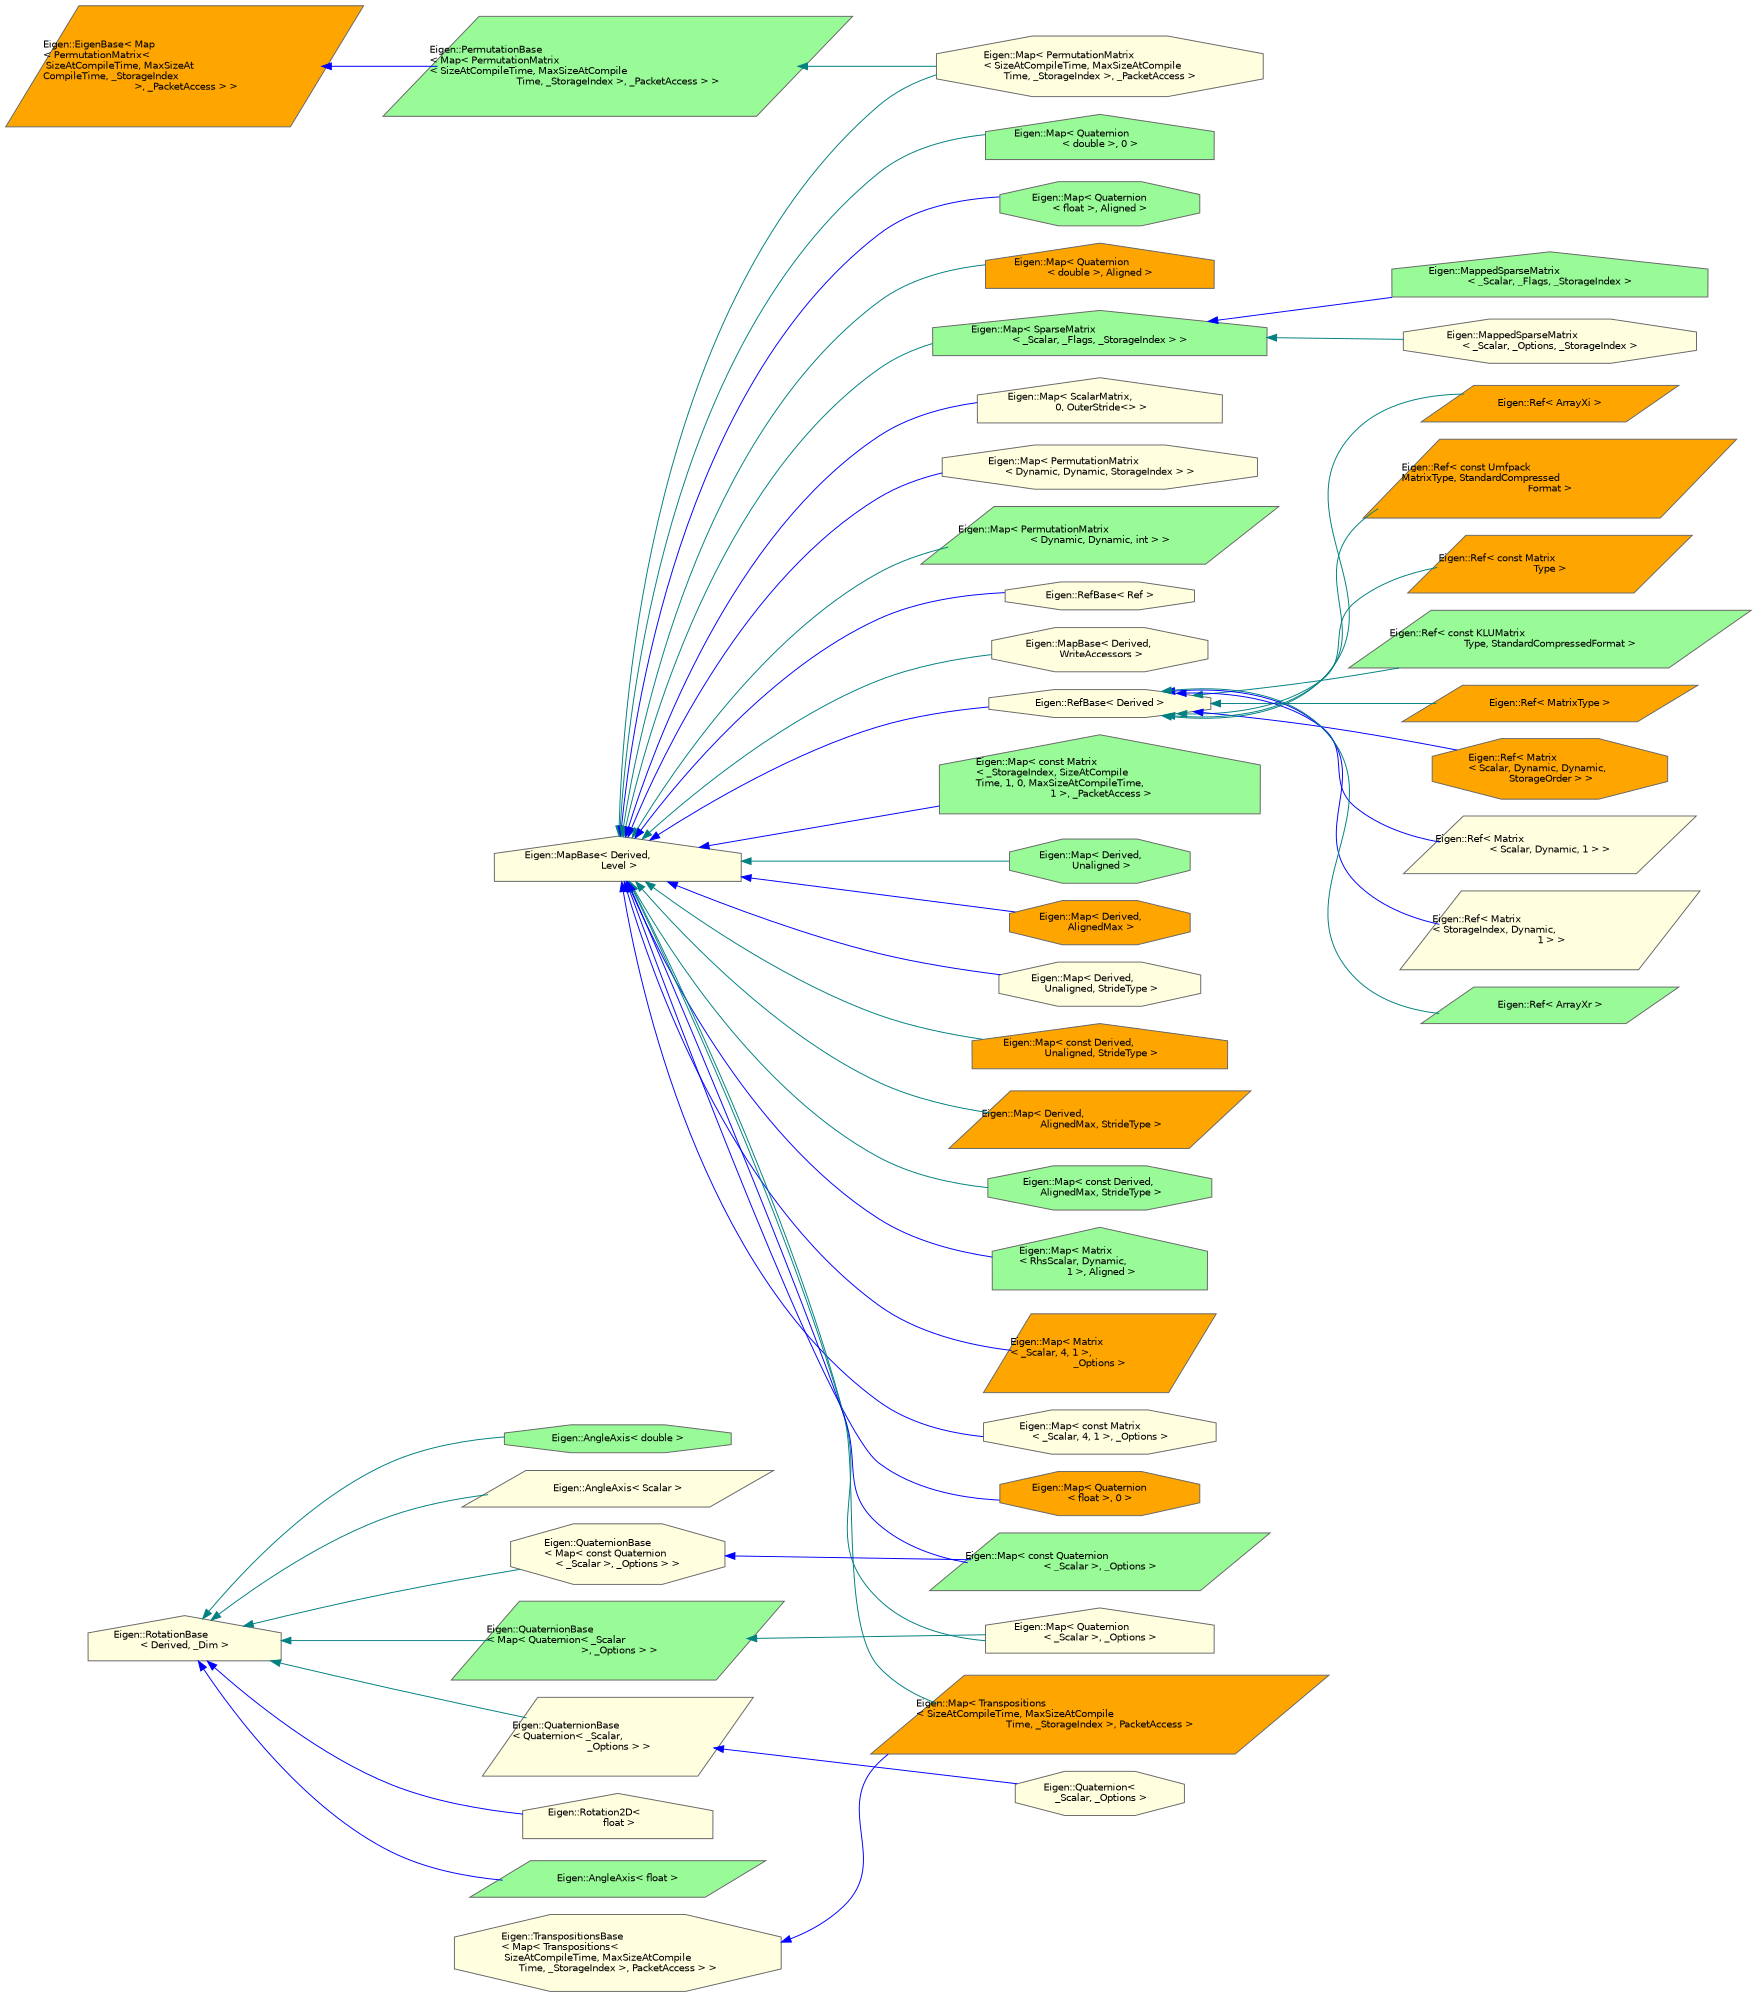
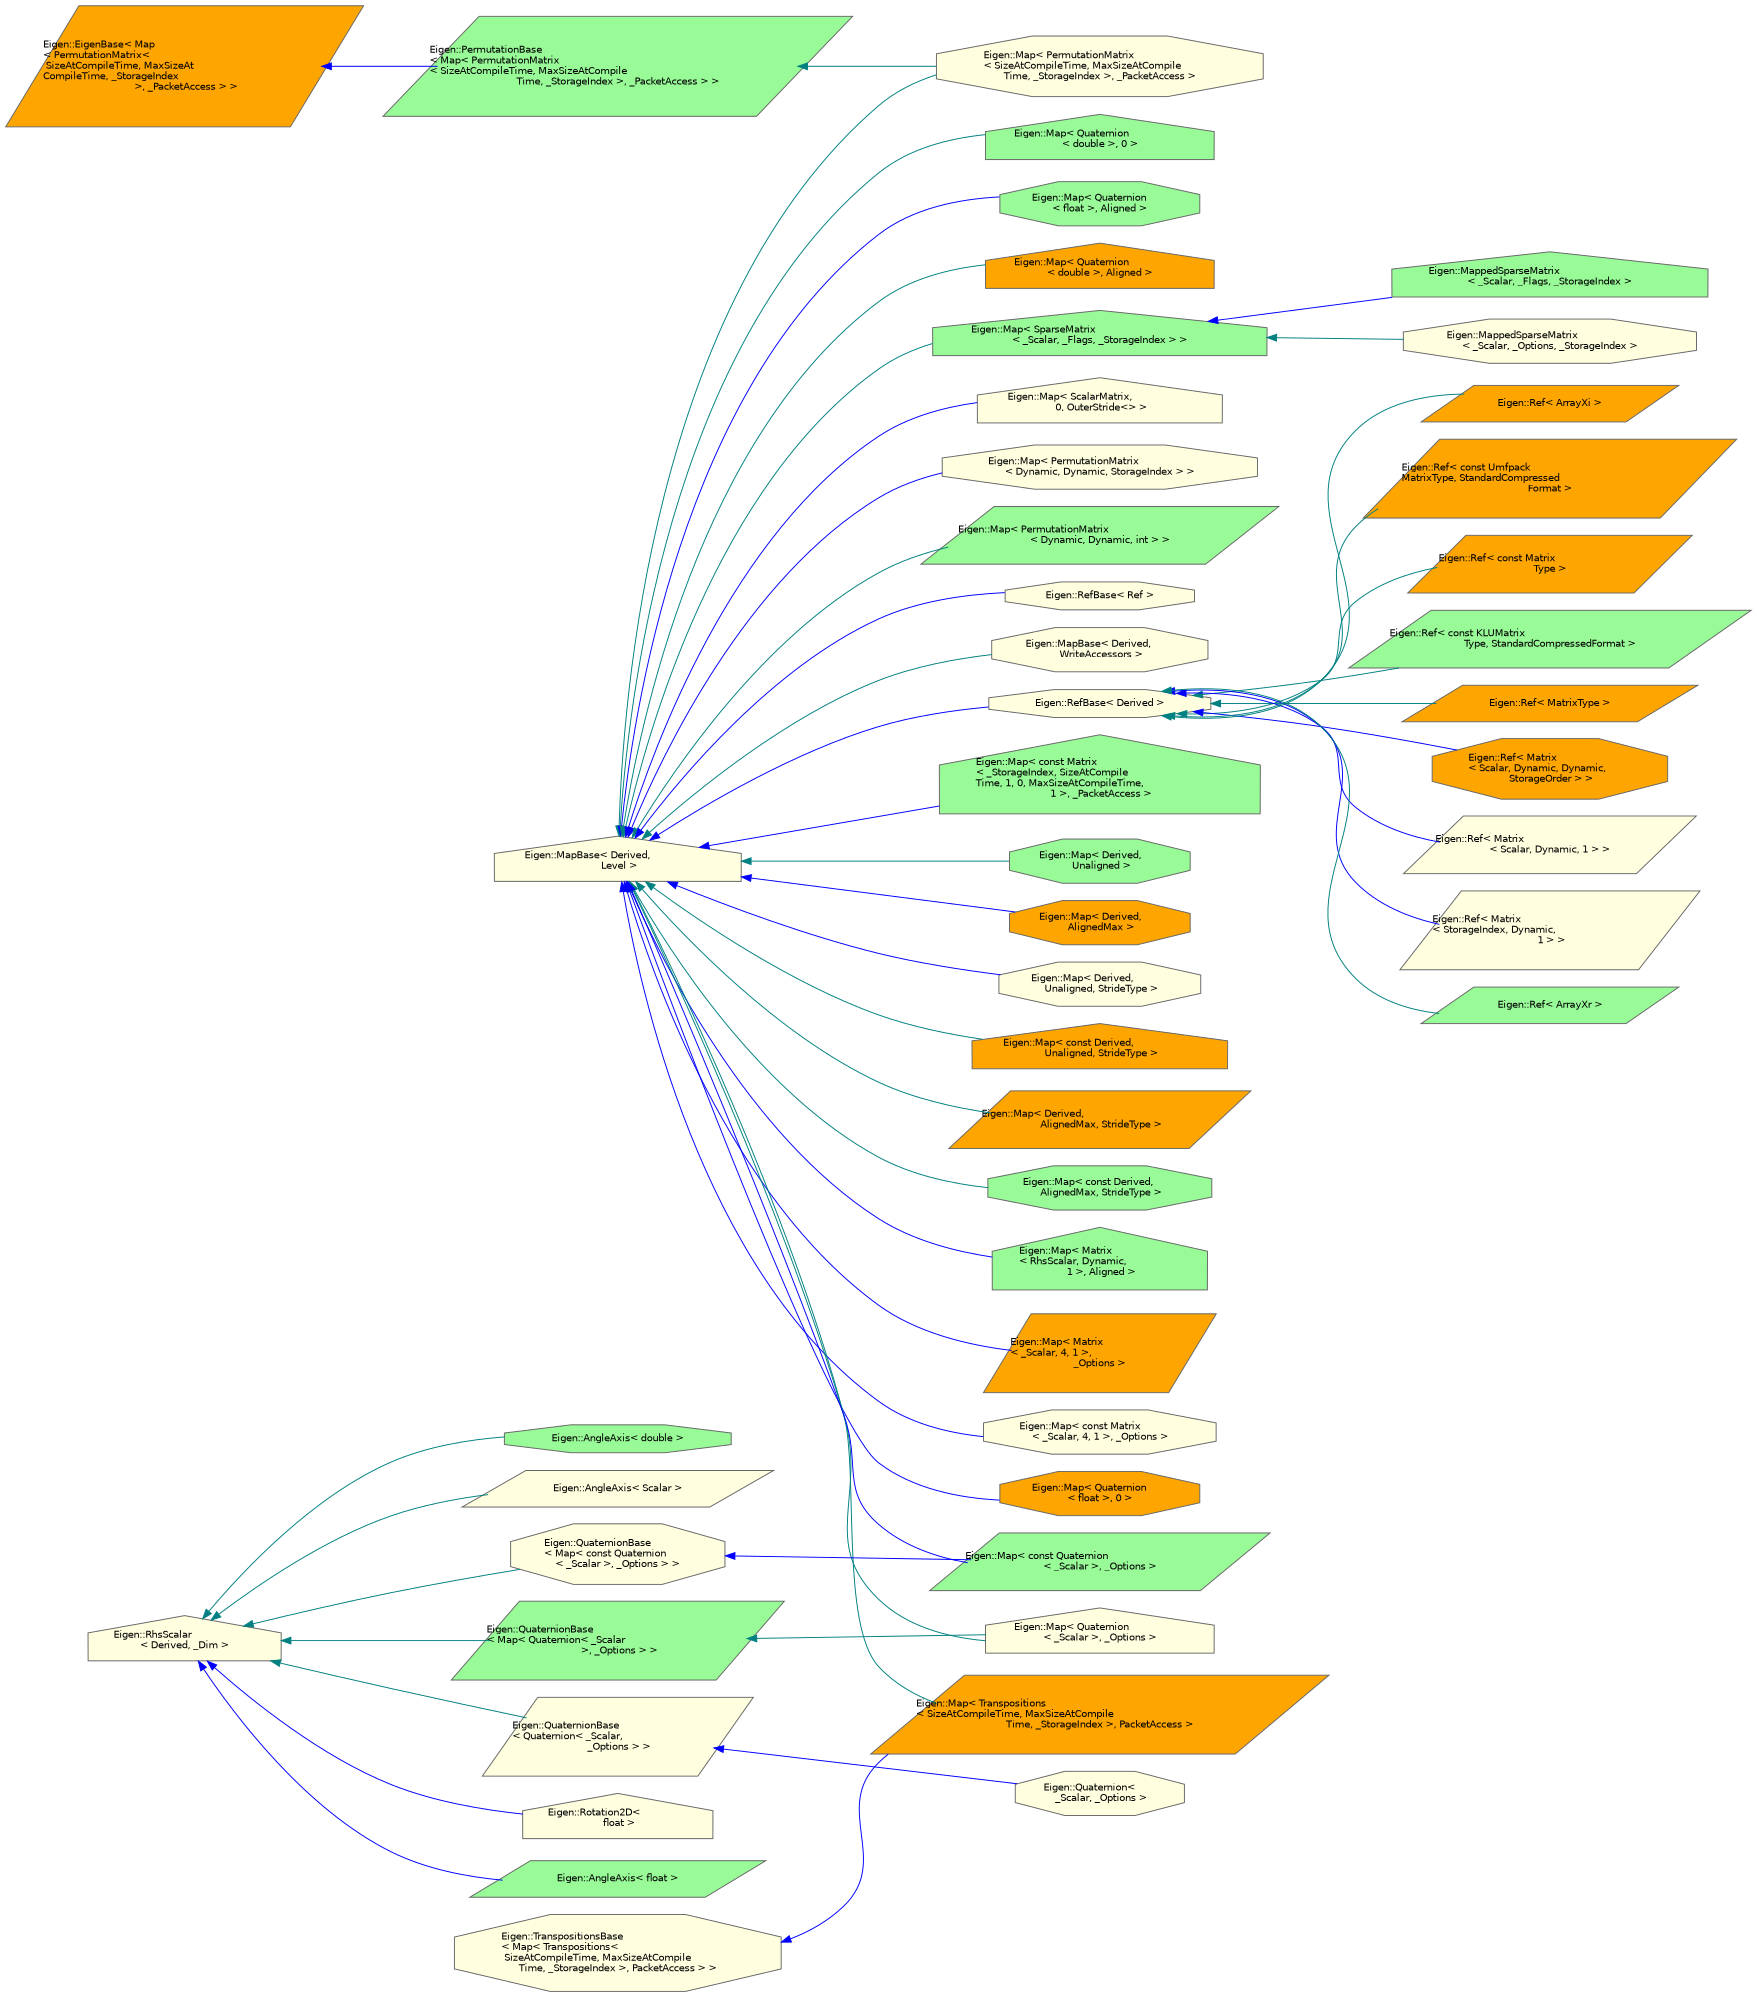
(185, 1641) -> (185, 1641)
